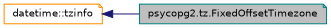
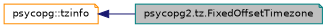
(53, 14) -> (51, 14)
